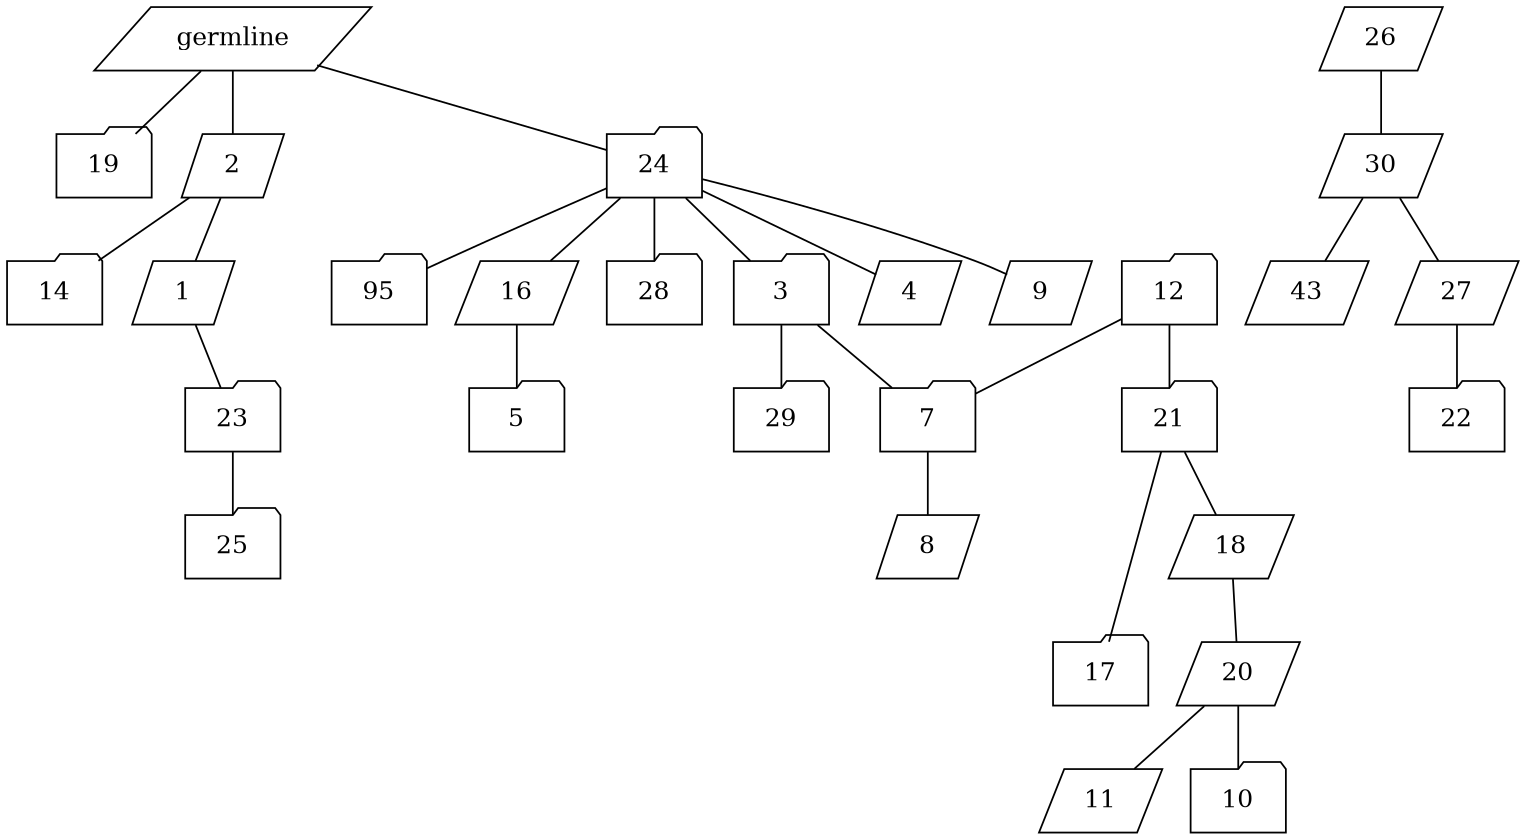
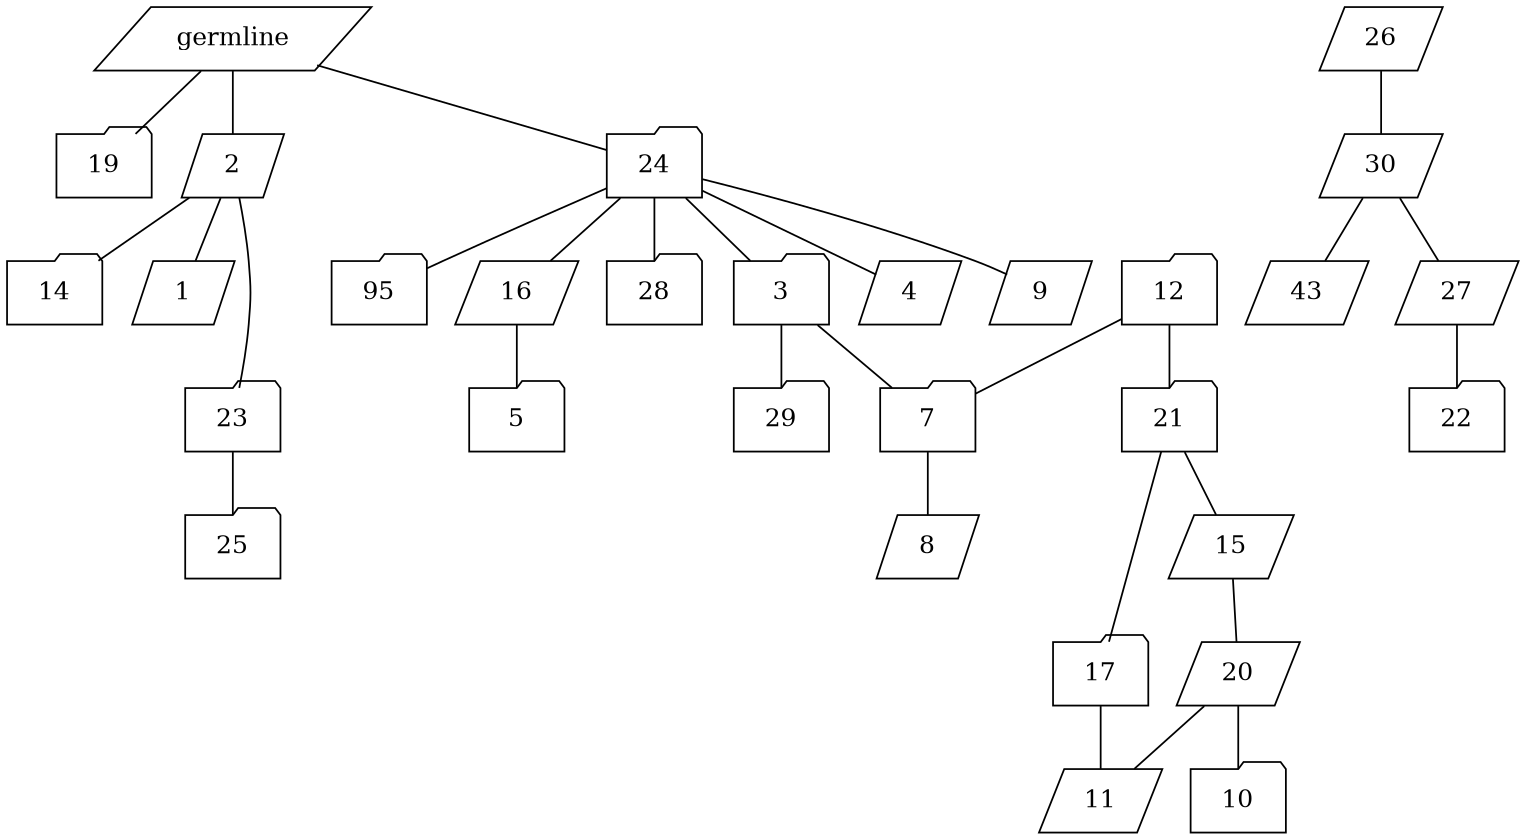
(208, 356) -> (250, 293)
(1231, 547) -> (1231, 547)
none -> (1101, 737)
